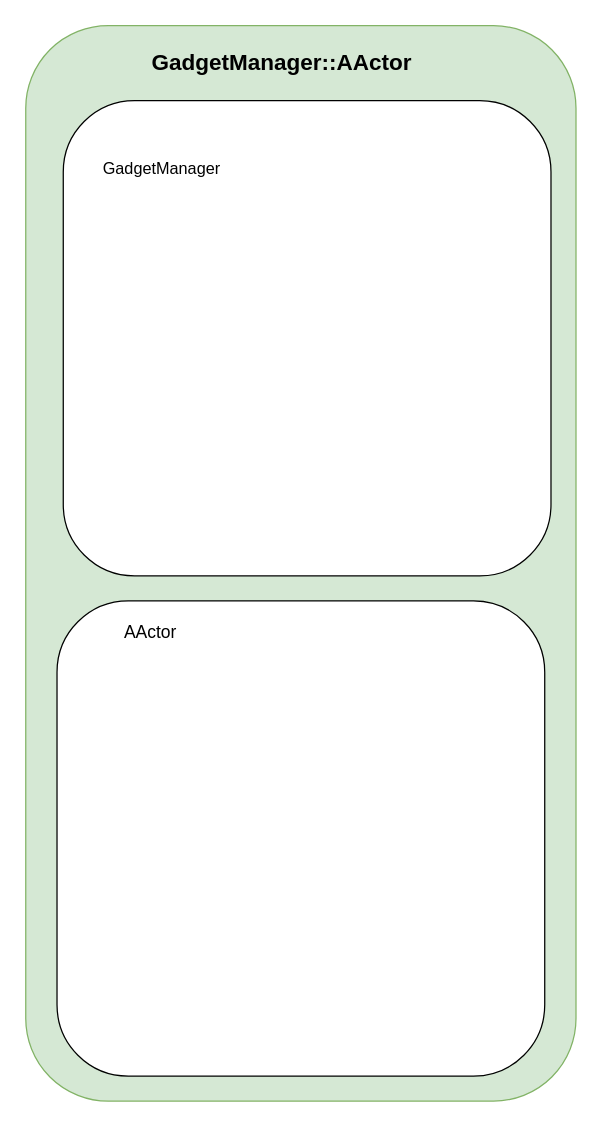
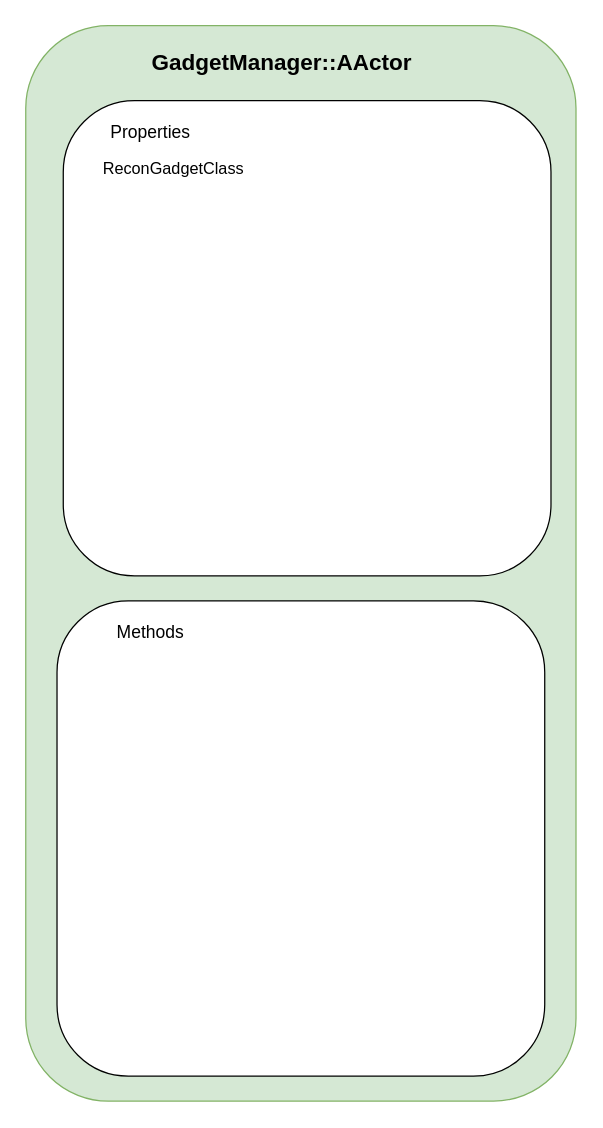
none -> (151, 132)
(162, 169) -> (174, 169)
(151, 632) -> (151, 632)
